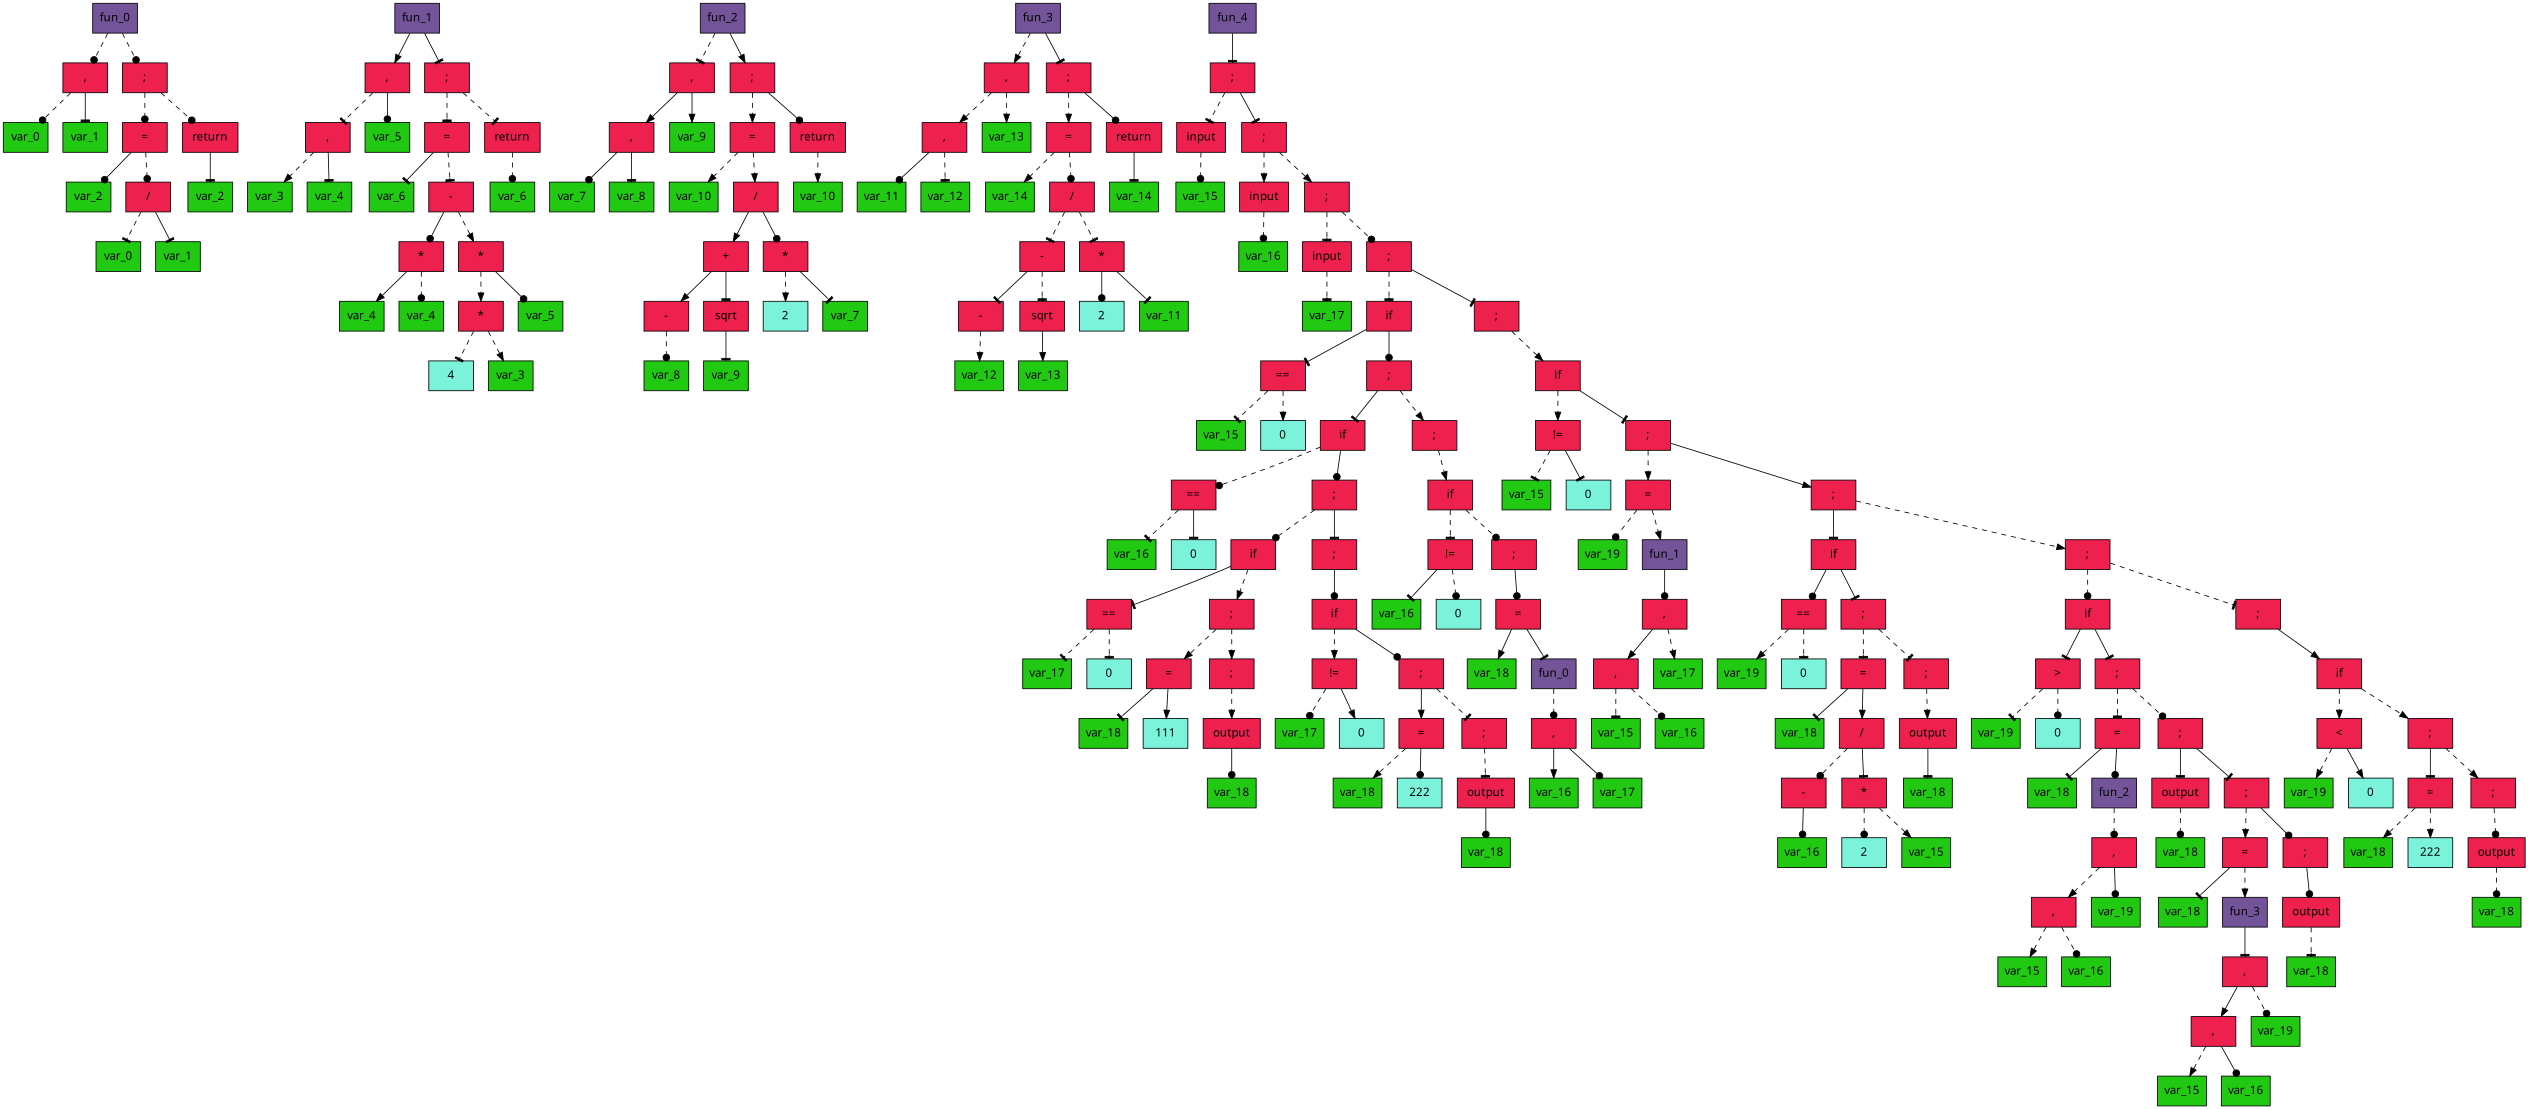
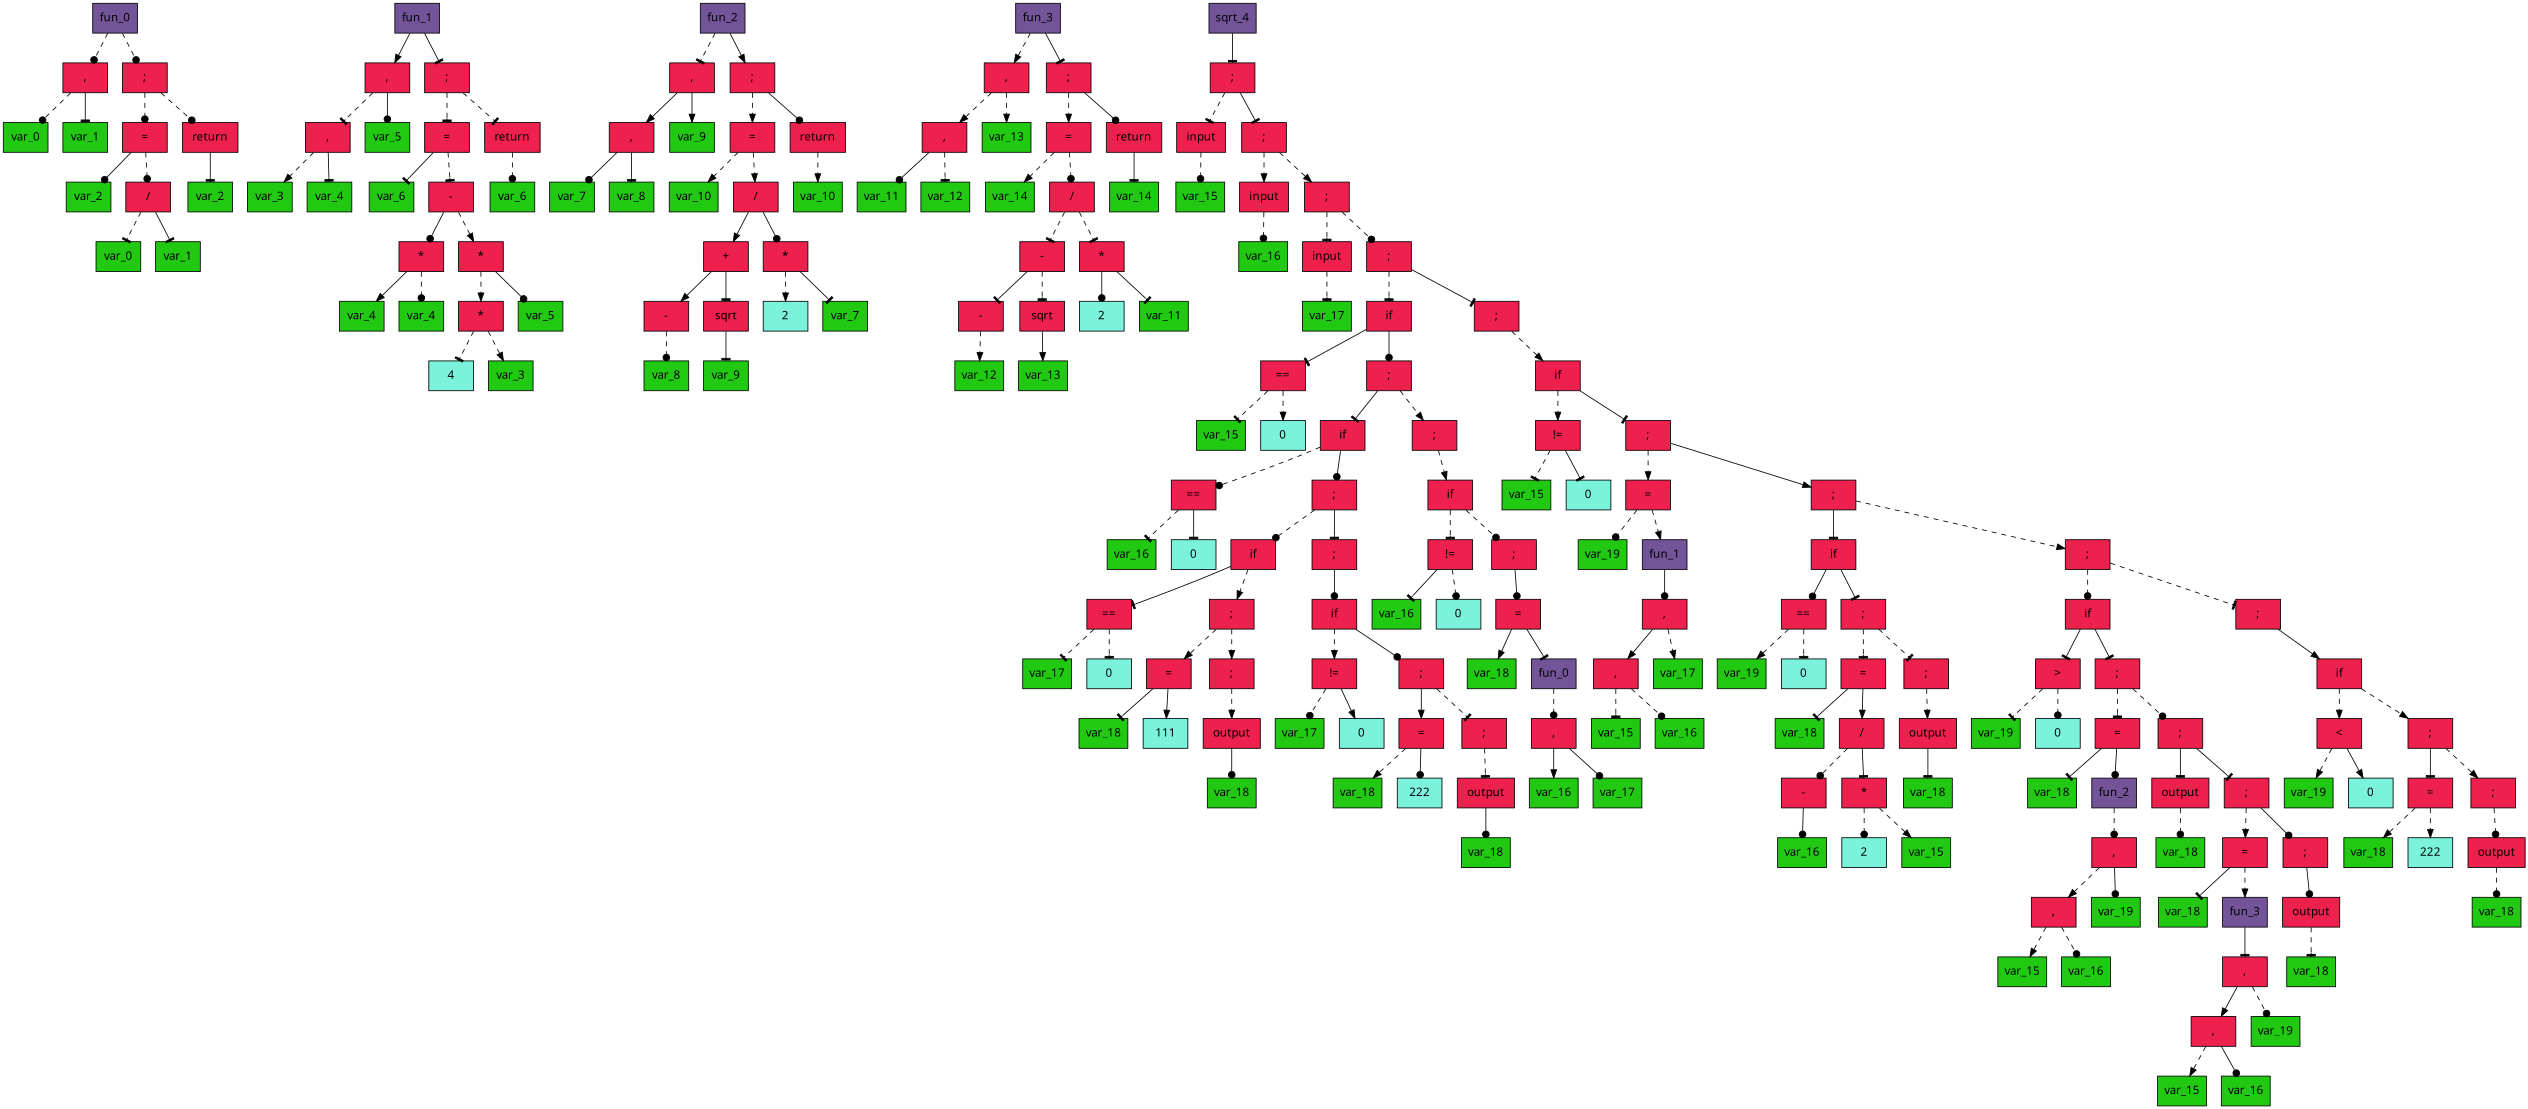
(1233, 18) -> (1233, 18)
